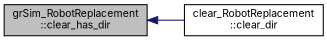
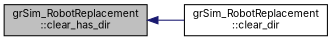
(254, 20) -> (256, 20)
